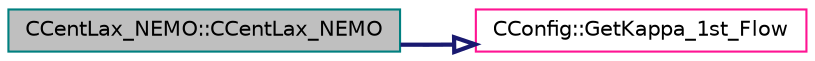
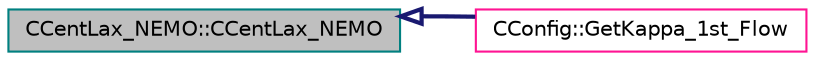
(427, 45) -> (448, 16)
